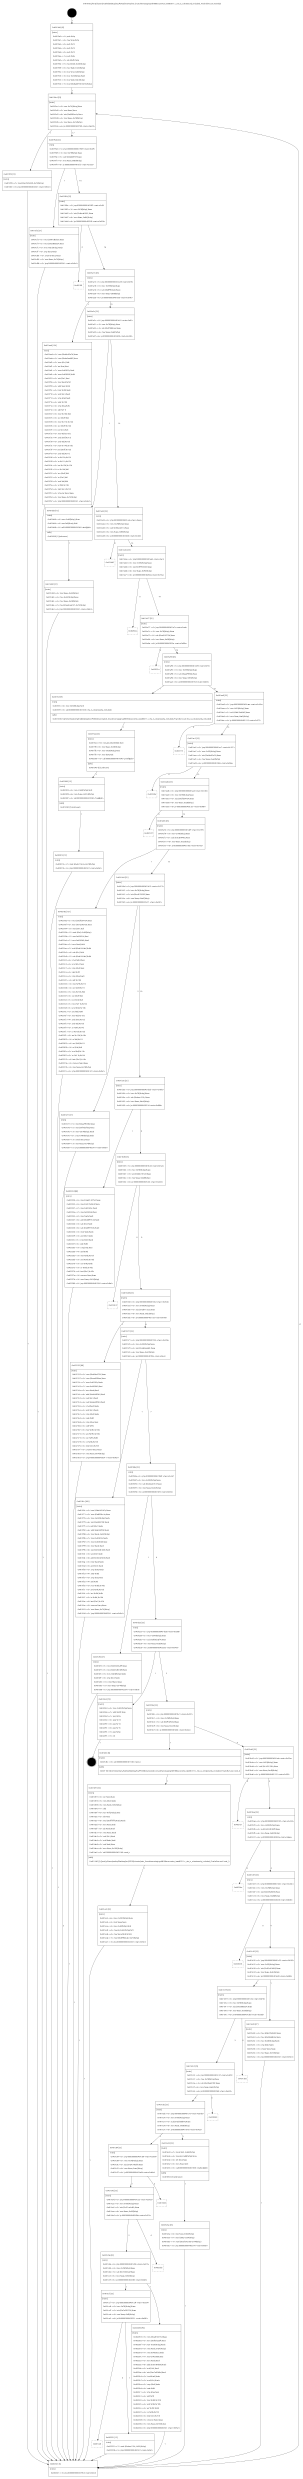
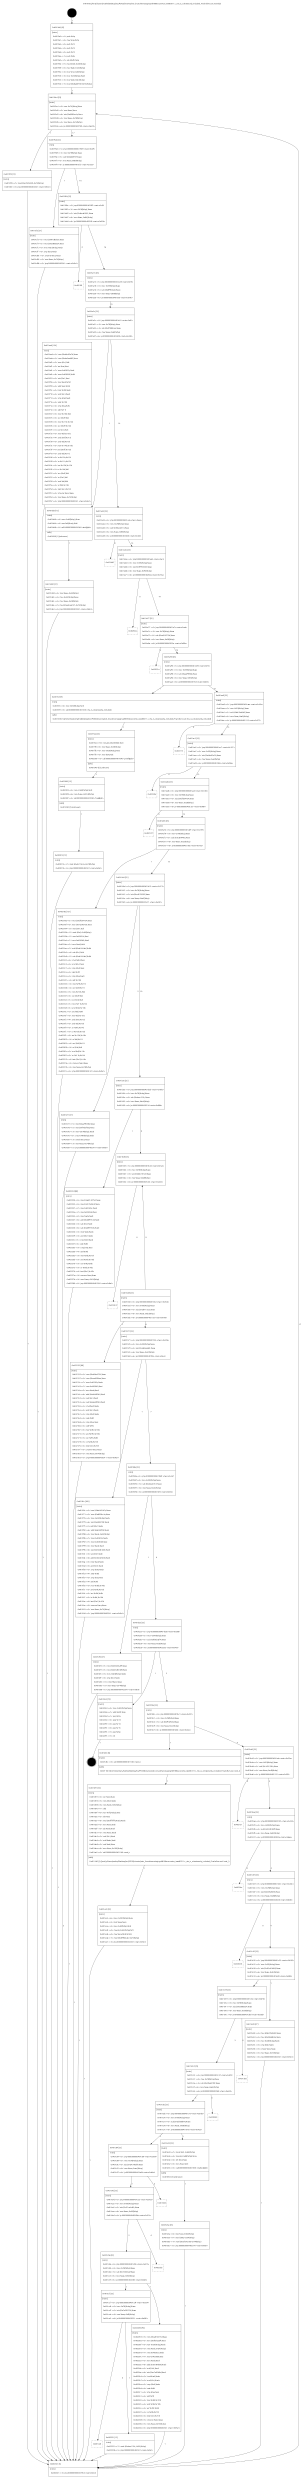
(79, 320) -> none
(138, 1237) -> (144, 1238)
